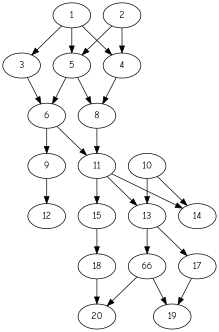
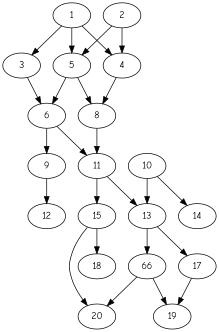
(142, 189) -> none
(97, 288) -> (70, 263)
